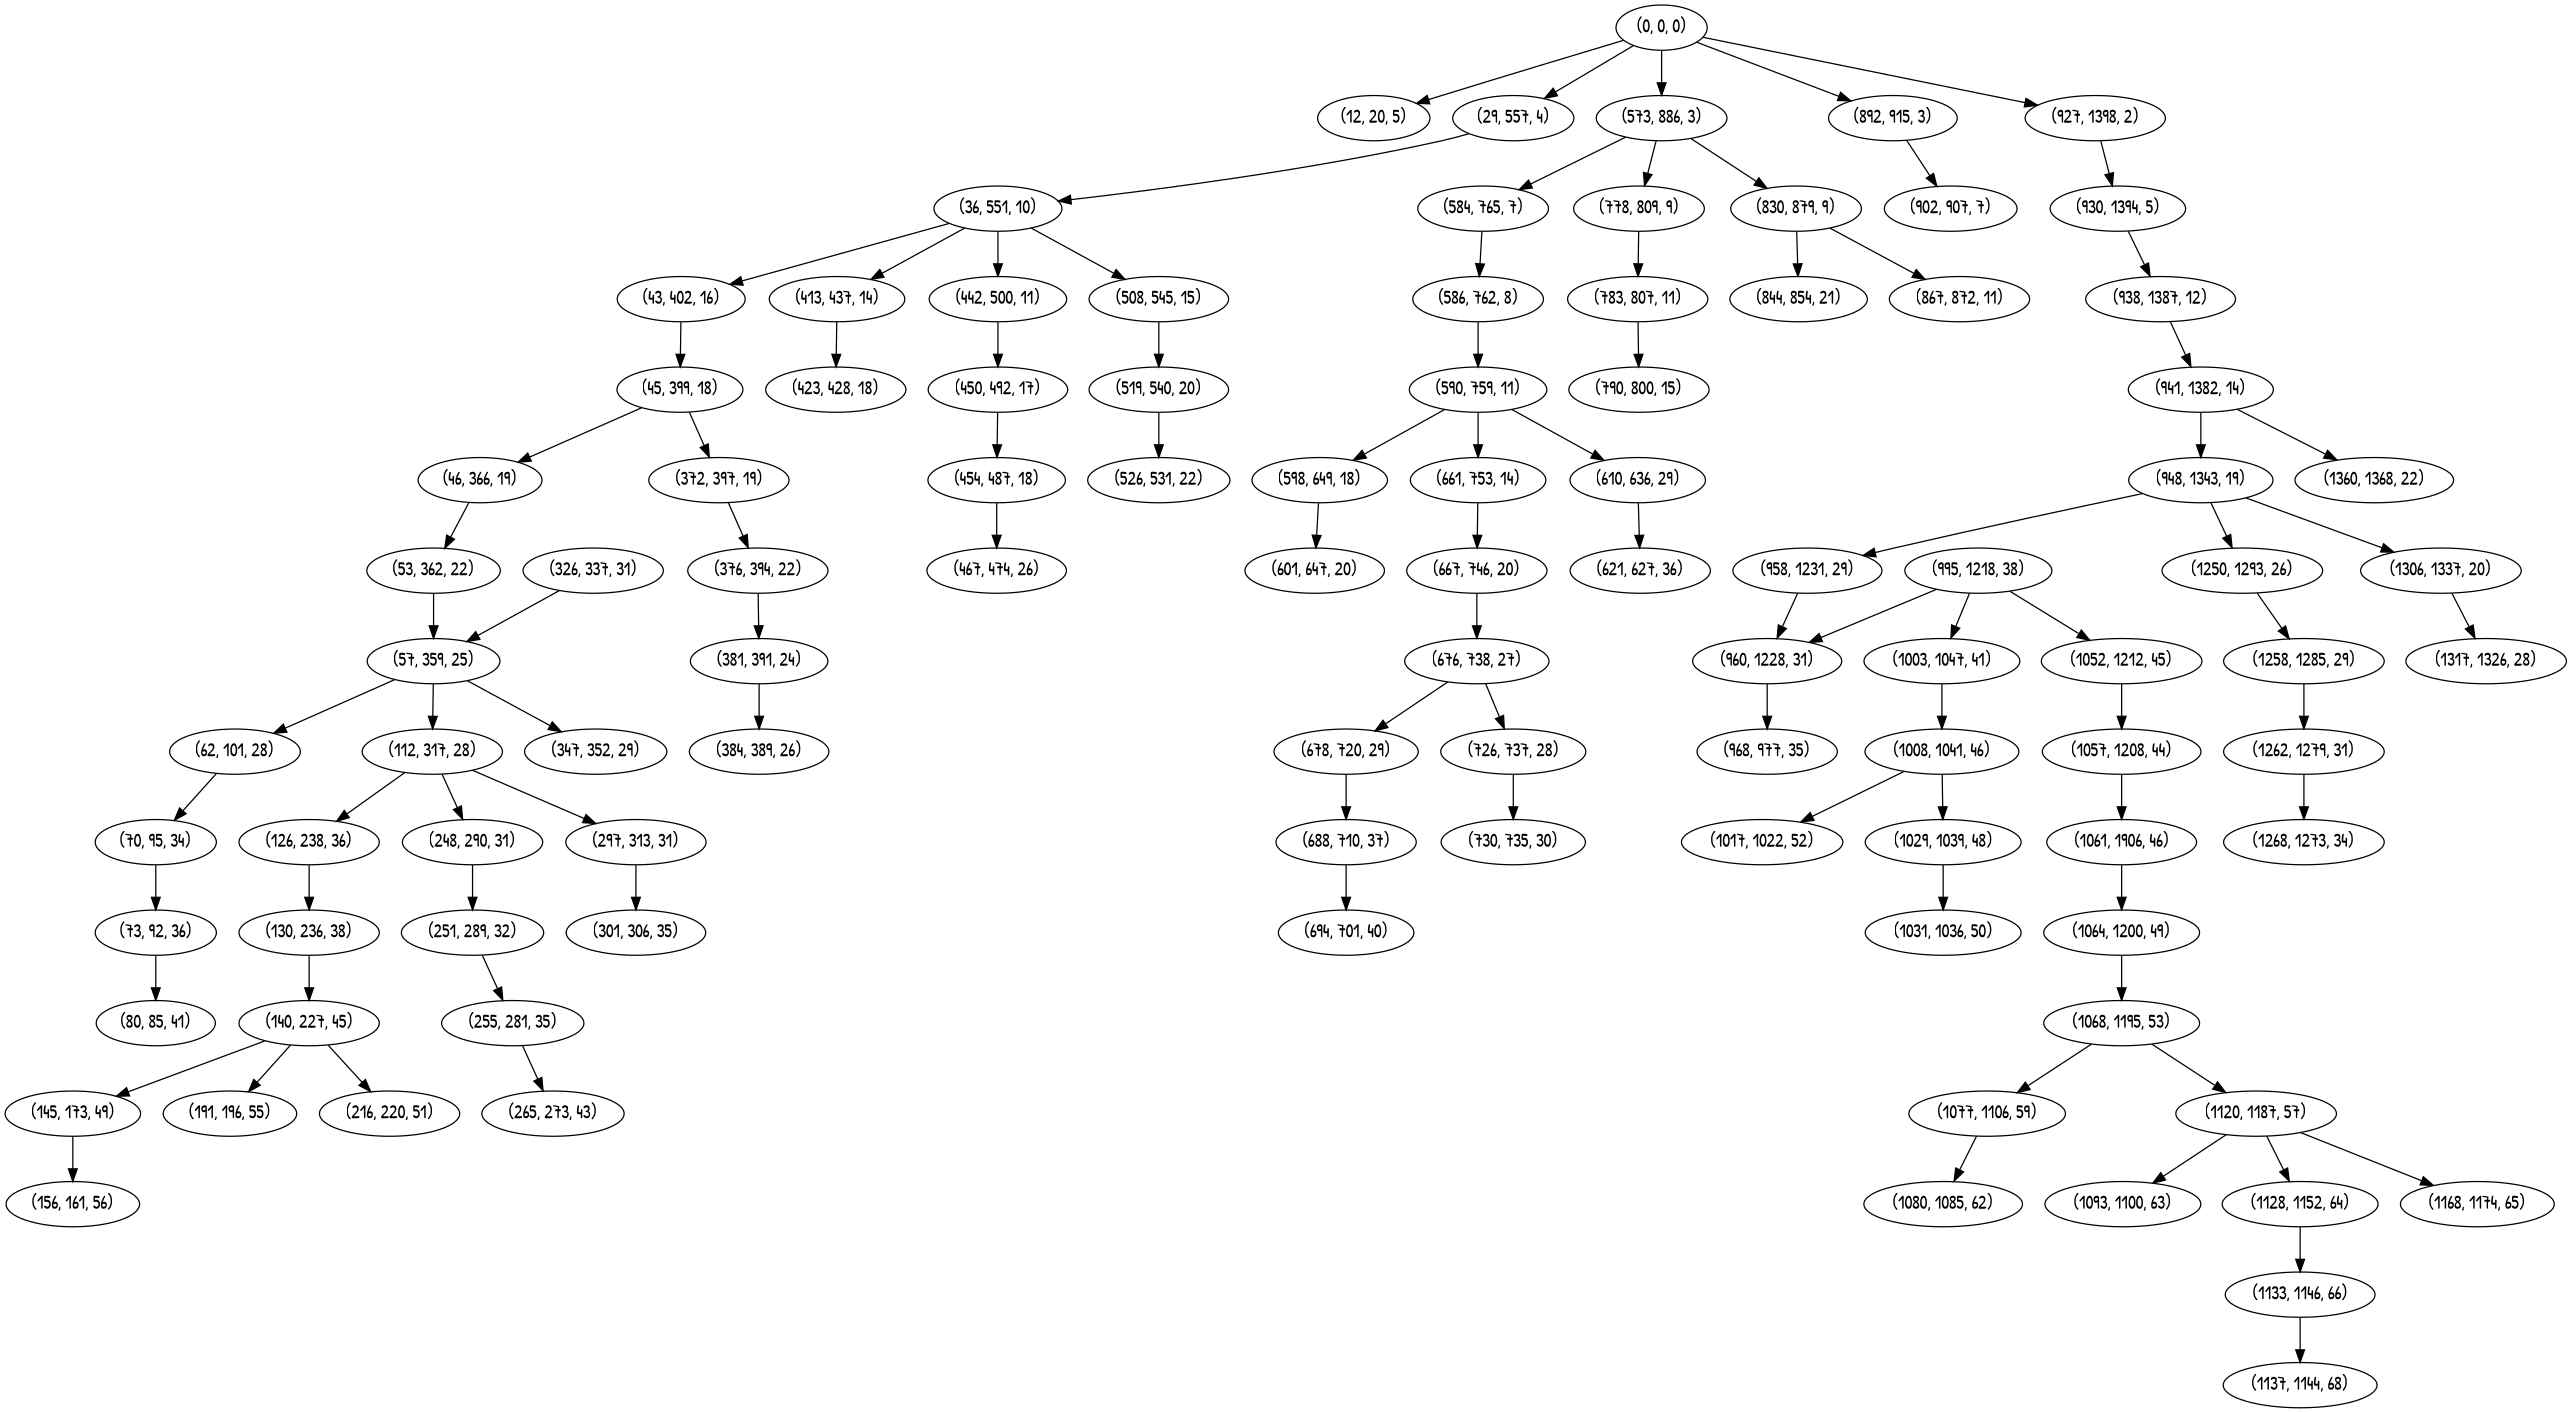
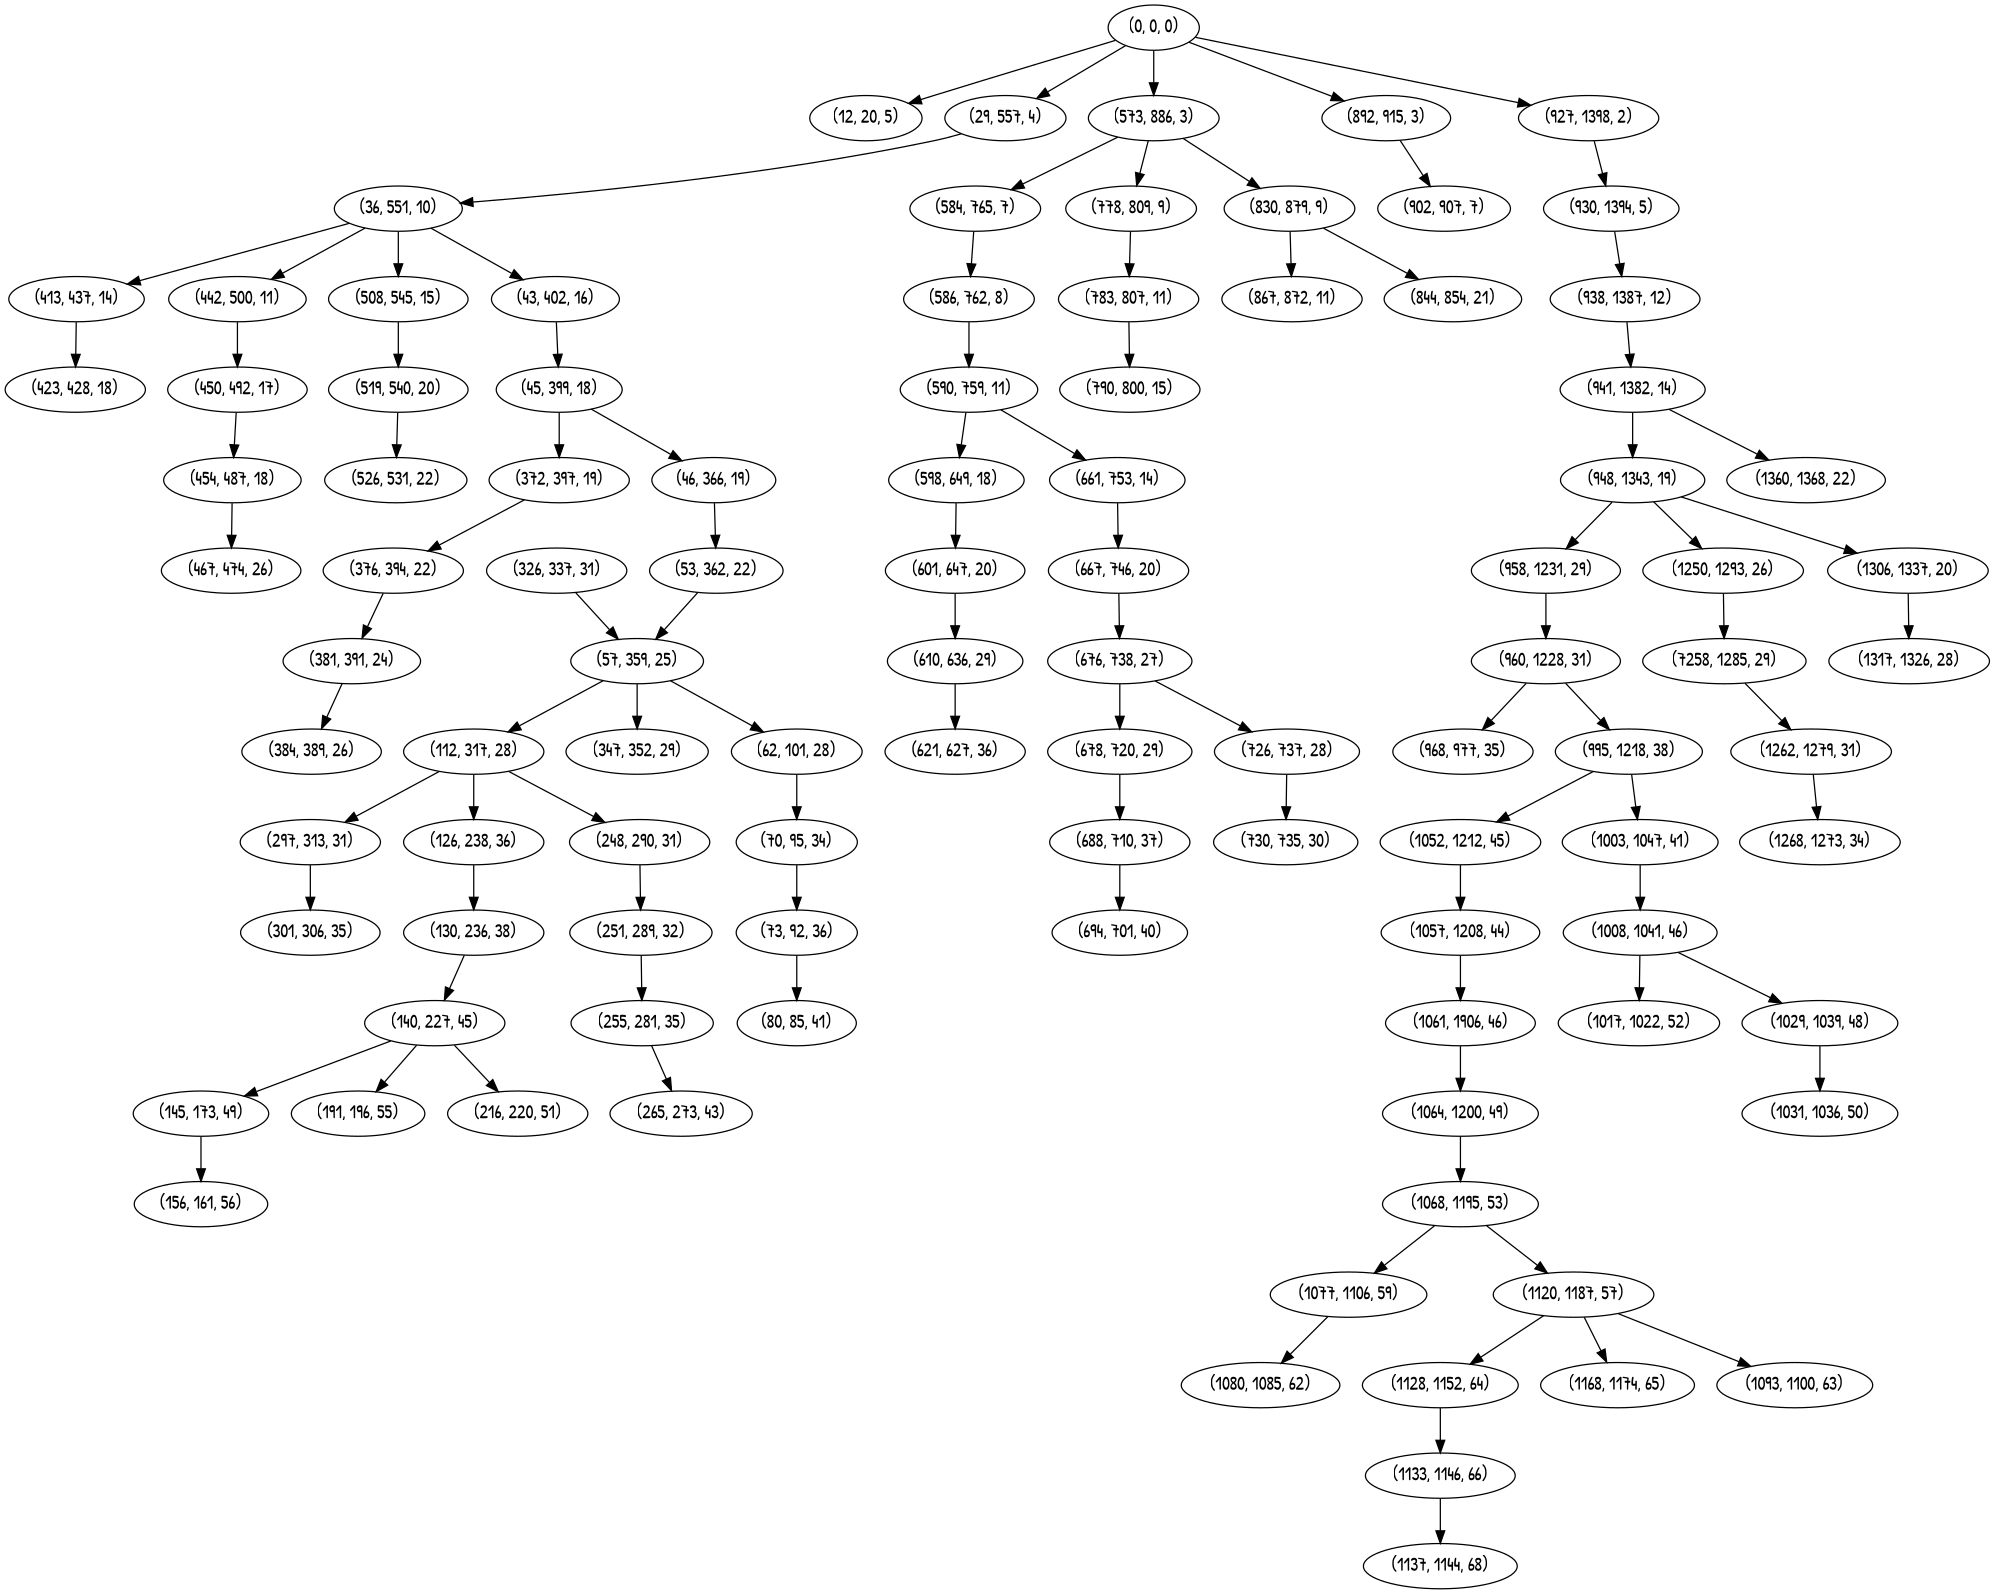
(1552, 432) -> (955, 610)
(1879, 613) -> (1583, 702)
(2304, 661) -> (1724, 661)
